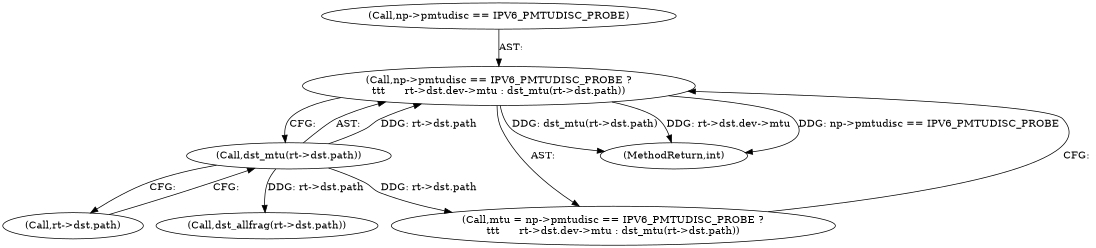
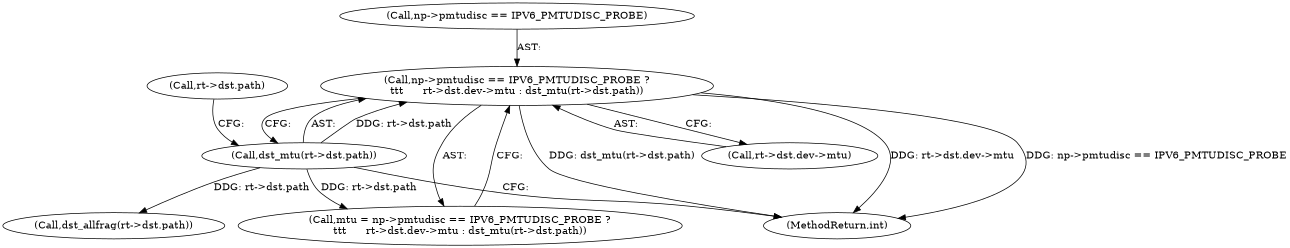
none -> (790, 156)
(154, 181) -> (563, 199)
